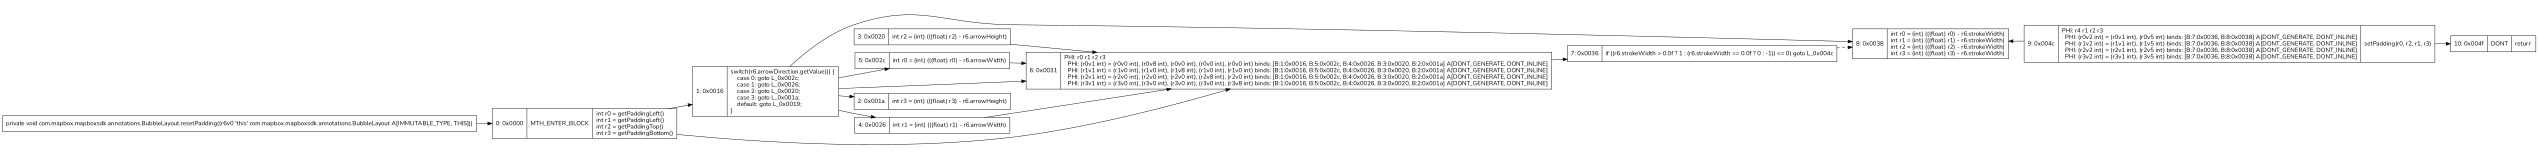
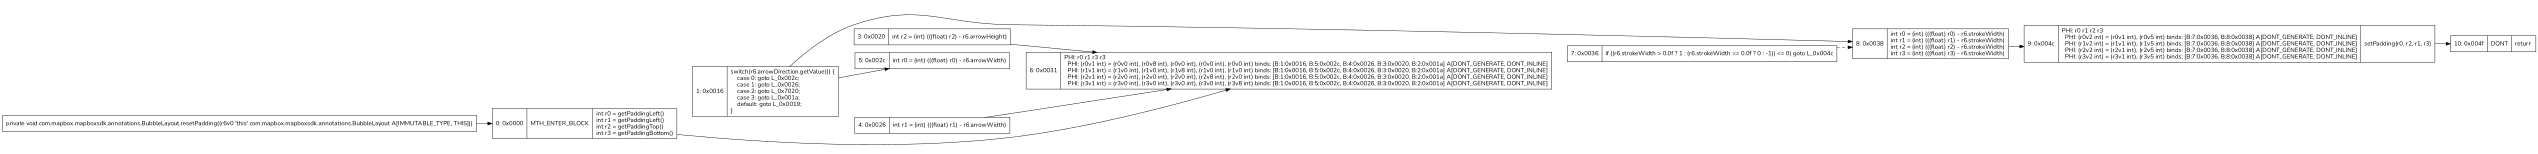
(2083, 31) -> (2083, 31)
(2019, 41) -> (2014, 46)
(1086, 57) -> (1086, 57)
(1557, 60) -> none
(1016, 63) -> none
(930, 85) -> none
(765, 91) -> (765, 91)
(932, 101) -> none
(678, 107) -> none
(855, 114) -> none
